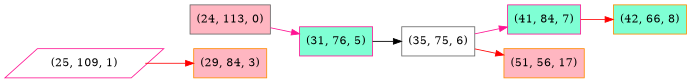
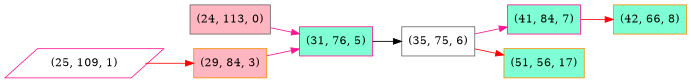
none -> (279, 53)
(544, 63) -> (544, 63)
